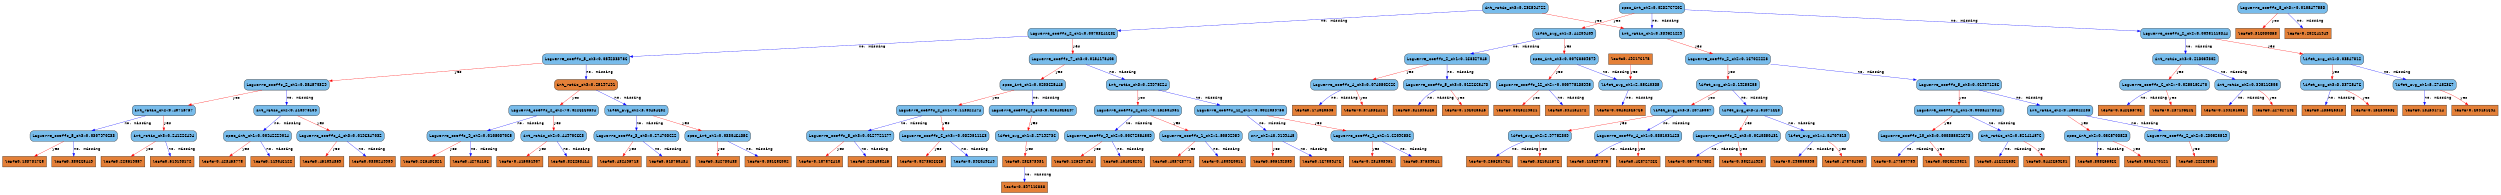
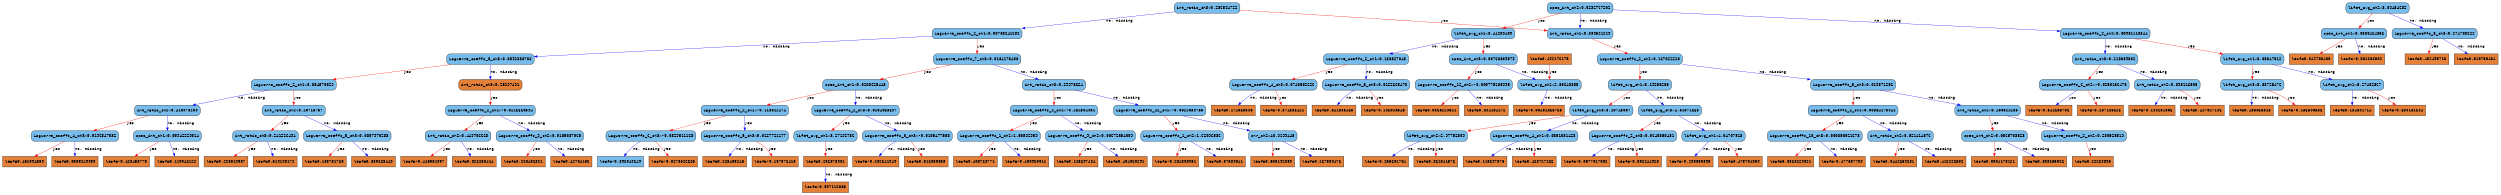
(610, 97) -> none
(2154, 98) -> (2073, 98)
none -> (880, 123)
(914, 123) -> (748, 123)
